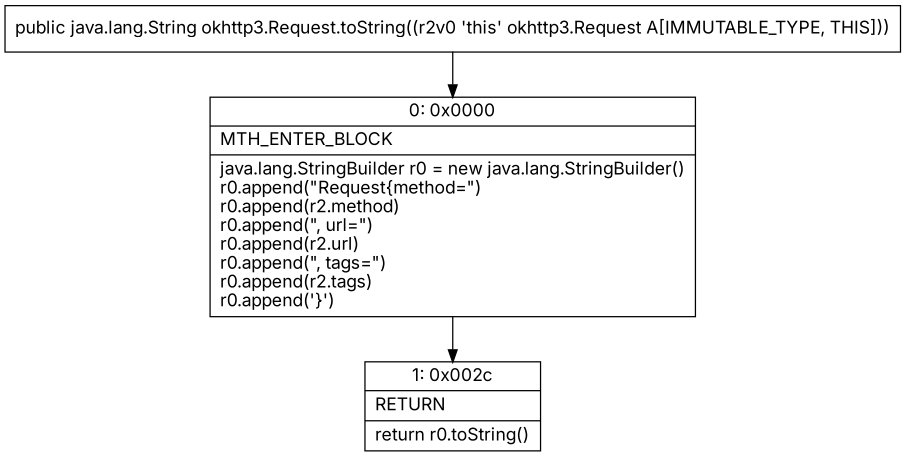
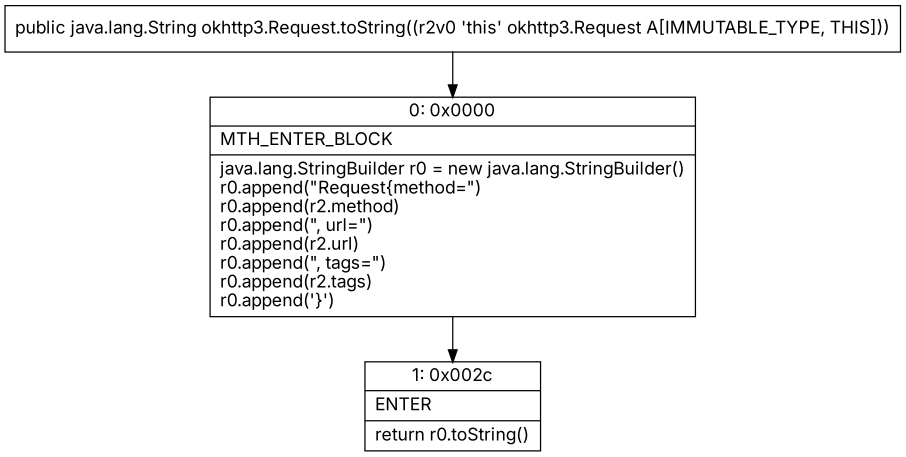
(411, 405) -> (404, 405)
